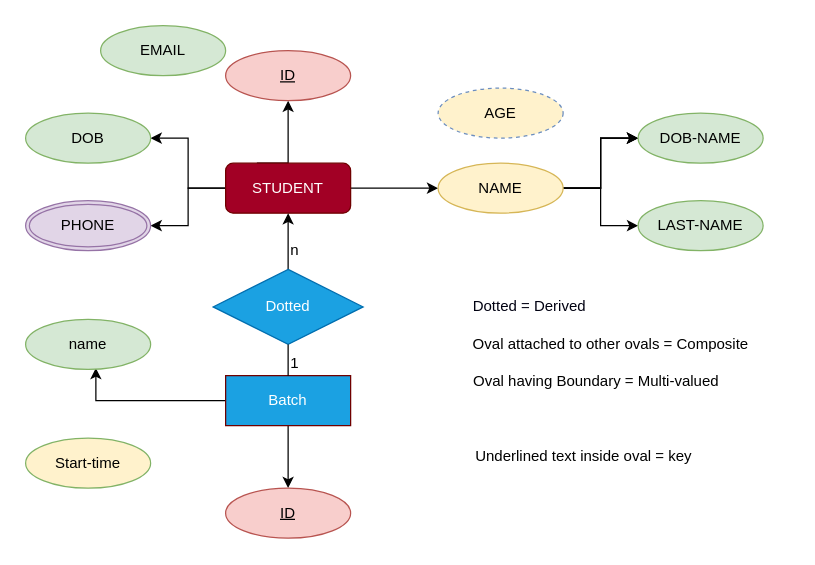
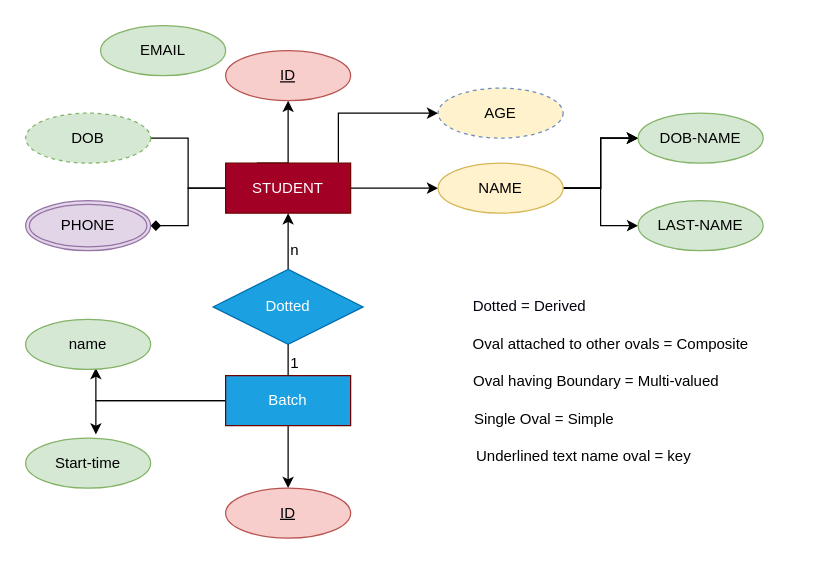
none -> (360, 113)
(88, 138) -> (88, 138)
(160, 138) -> (156, 138)
(288, 188) -> (288, 188)
(161, 226) -> (161, 226)
none -> (96, 414)
none -> (544, 419)
(594, 457) -> (594, 457)
(88, 463) -> (88, 463)
